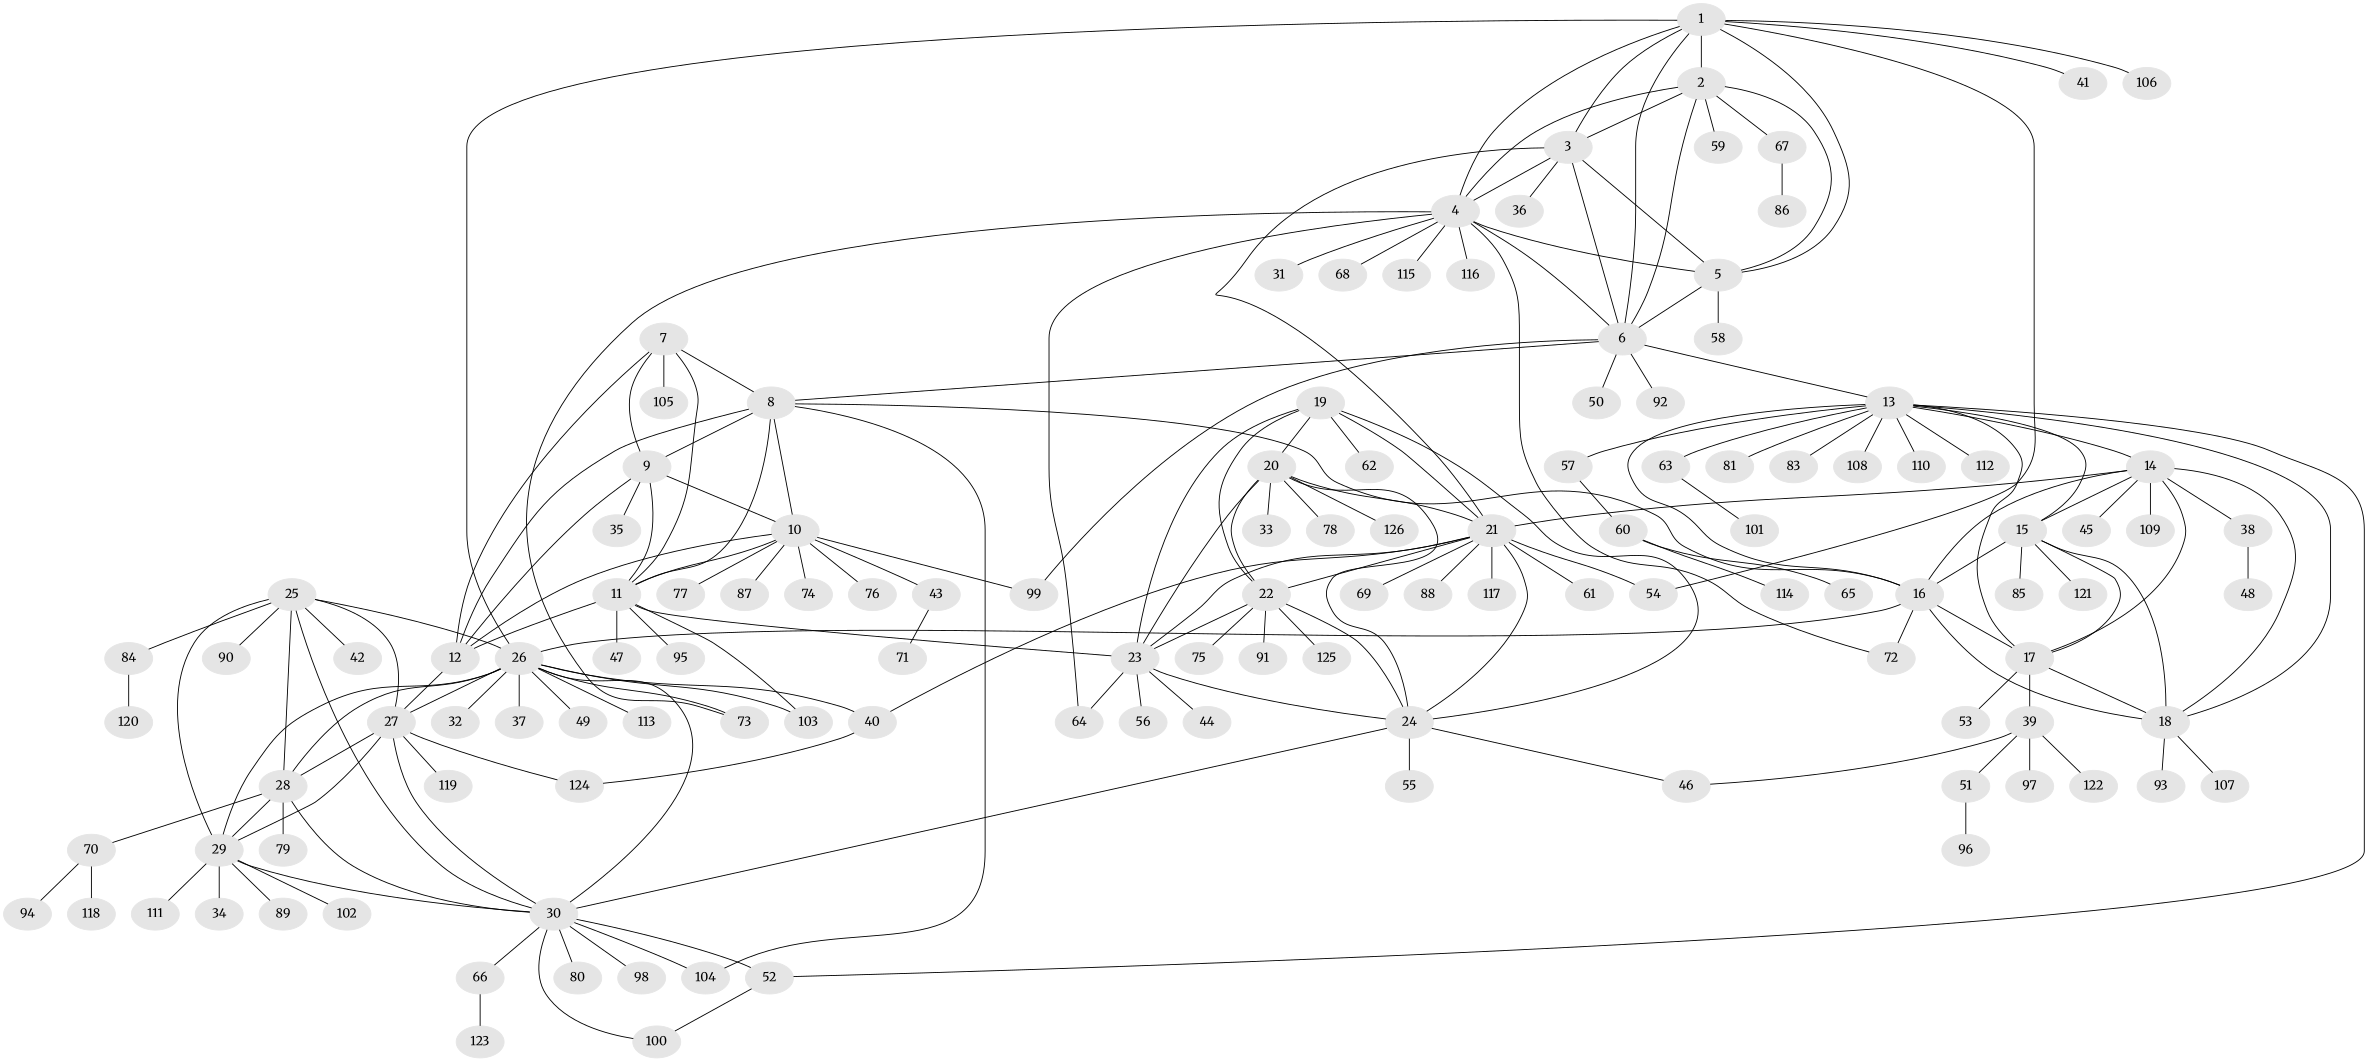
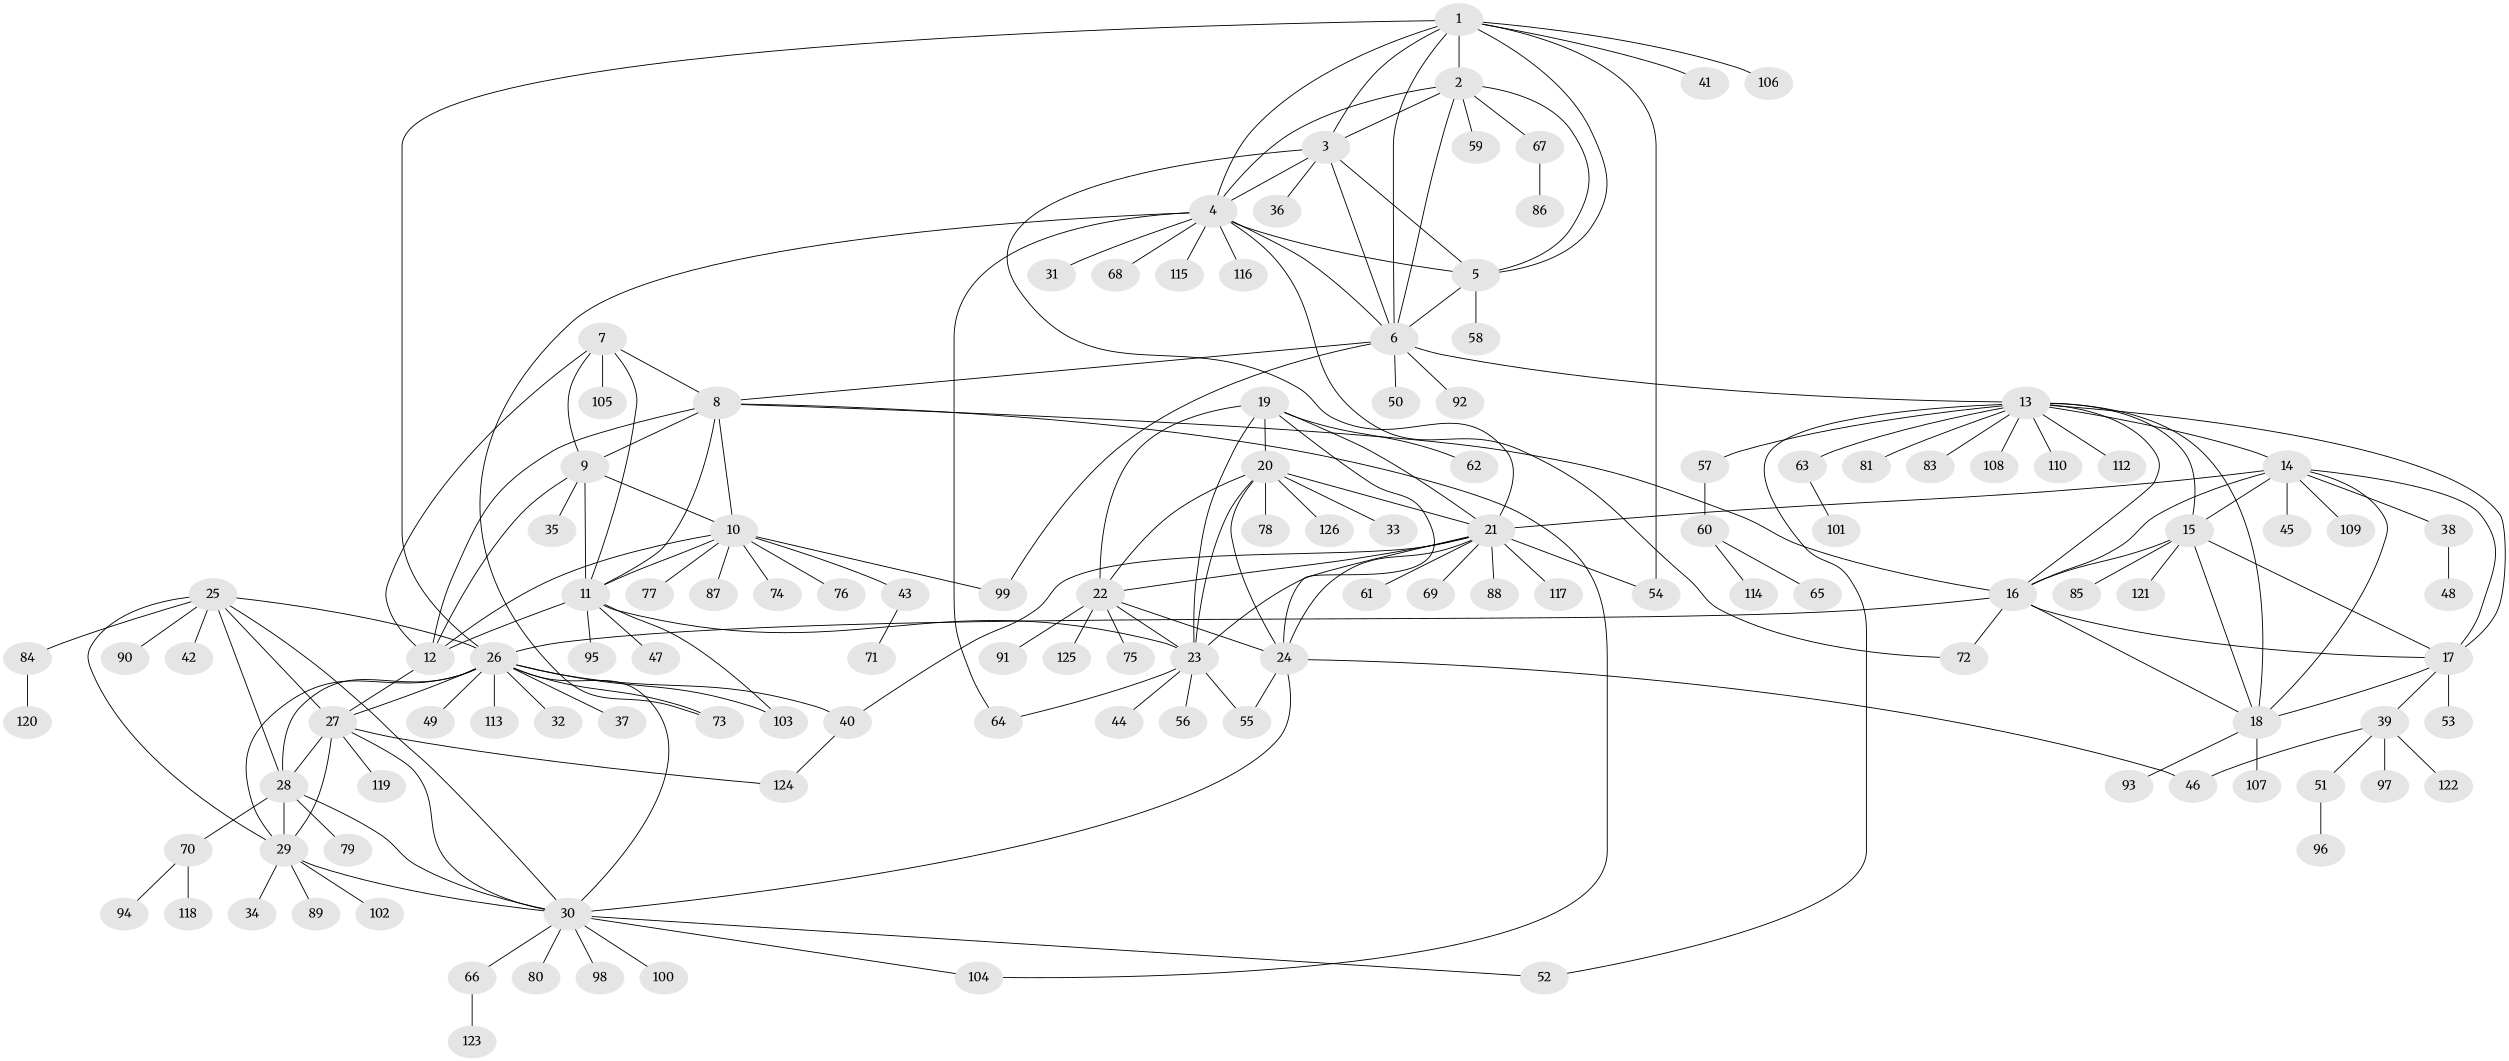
(1268, 700) -> (1221, 690)
(155, 914) -> none
(713, 1010) -> none
